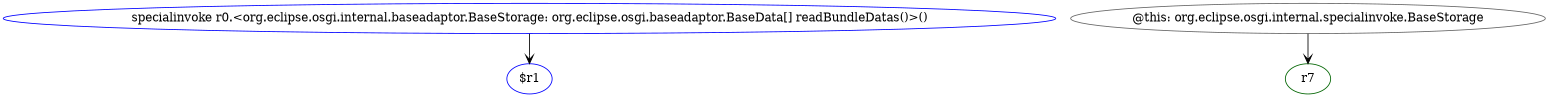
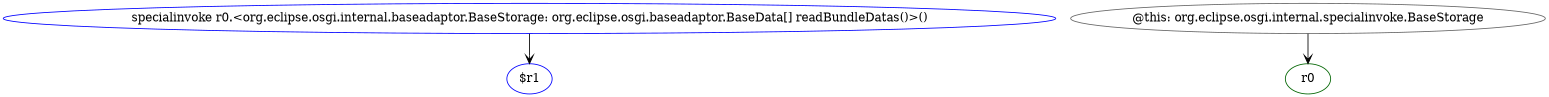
(1308, 79) -> (1308, 79)
